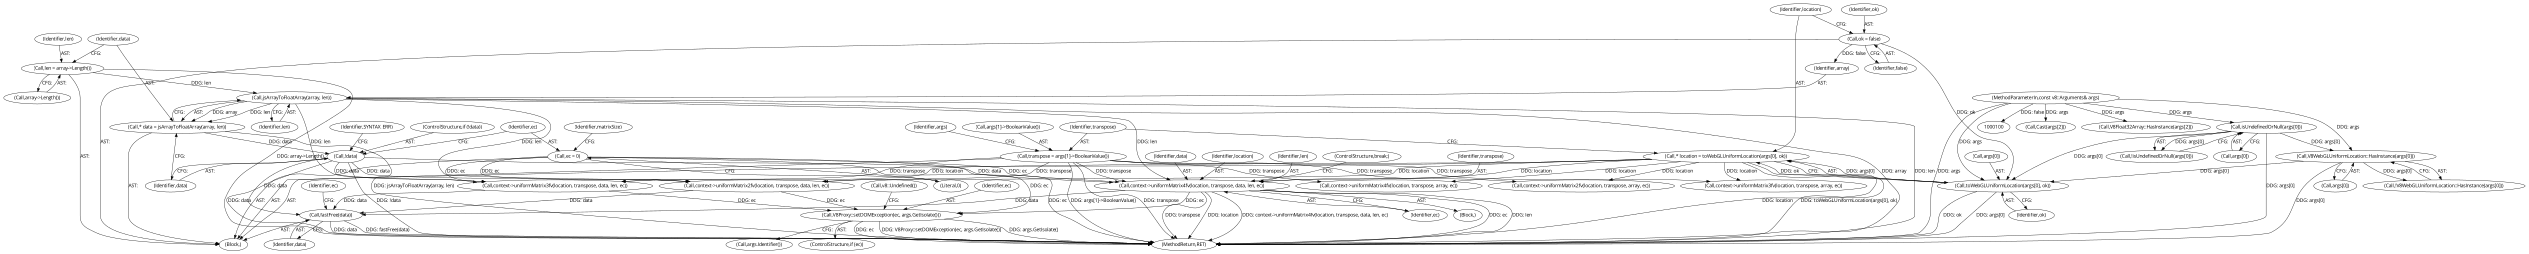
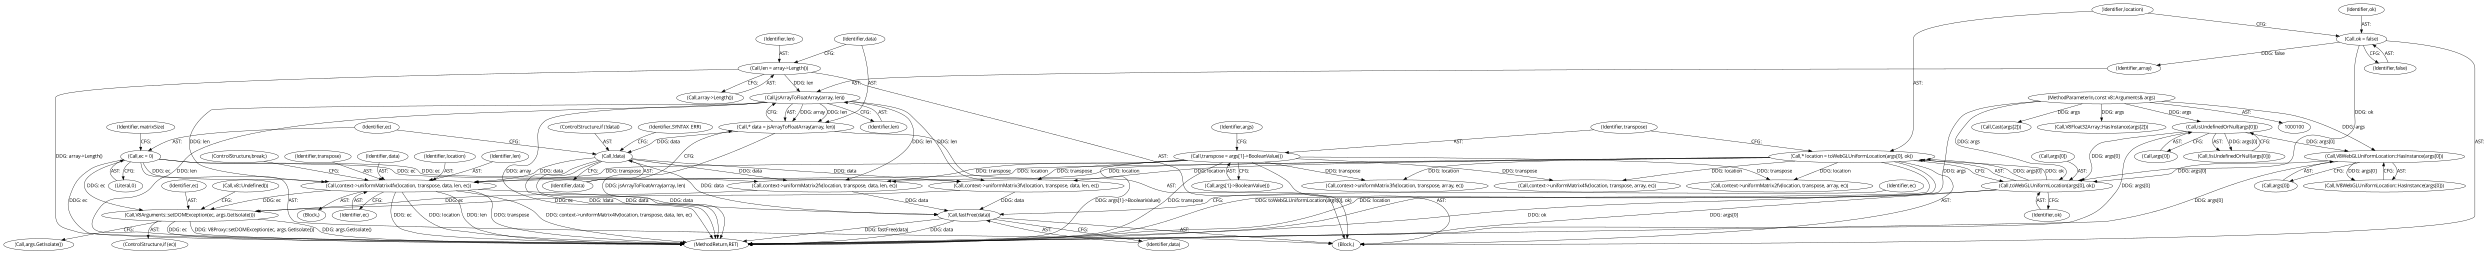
(2033, 113) -> (2247, 113)
none -> (1239, 170)
(881, 215) -> (190, 215)
(759, 245) -> (39, 245)
